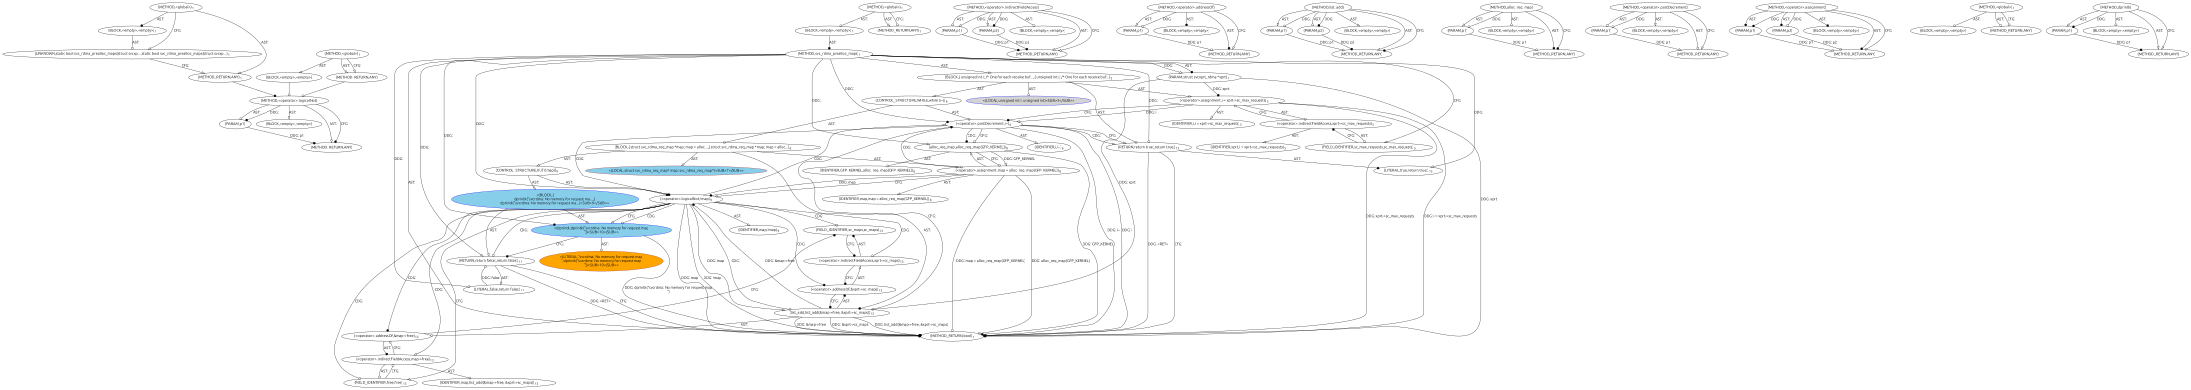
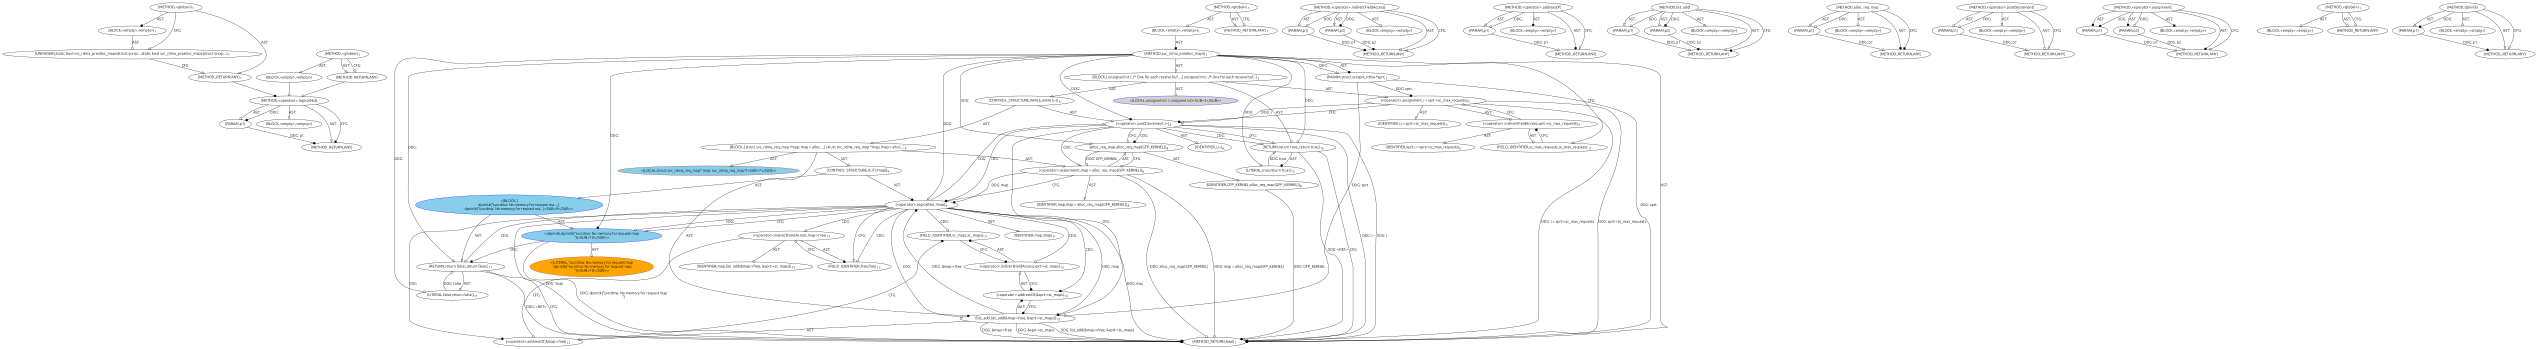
none -> (1269, 159)
(825, 211) -> (1014, 211)
(1093, 254) -> (1294, 277)
(383, 348) -> none
(381, 369) -> (822, 251)
